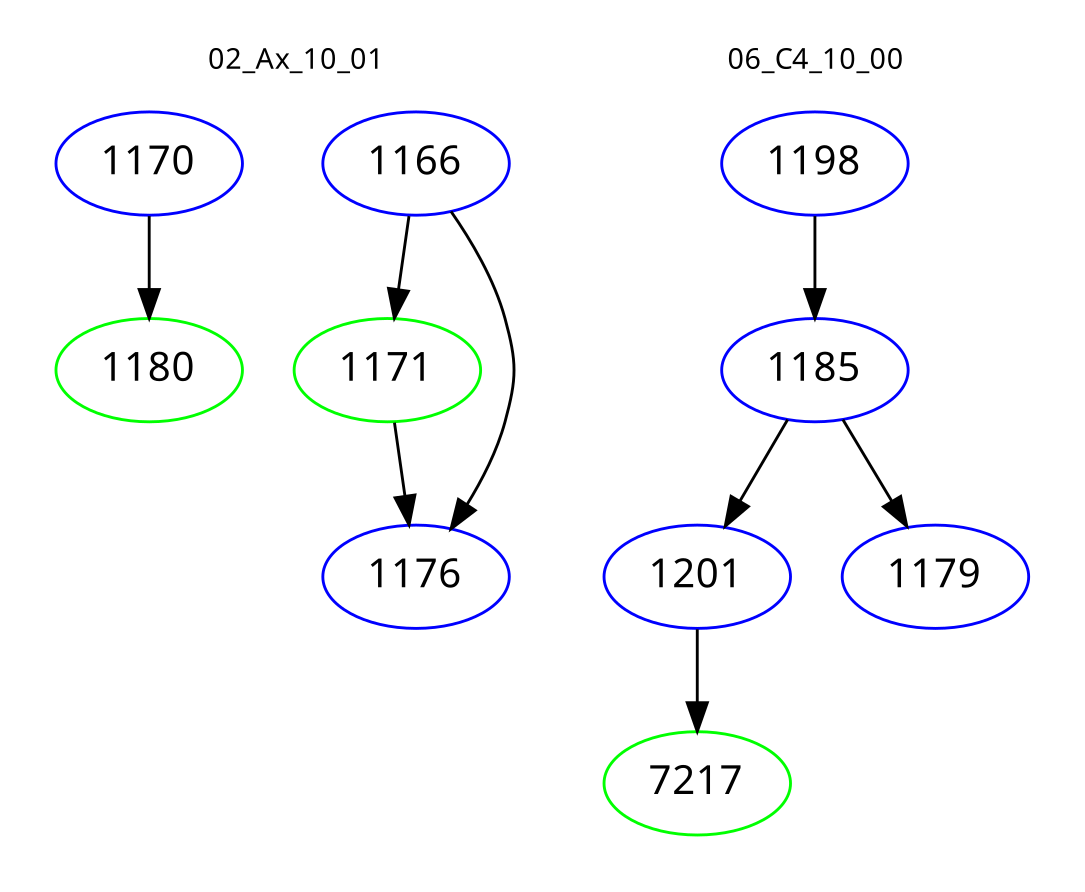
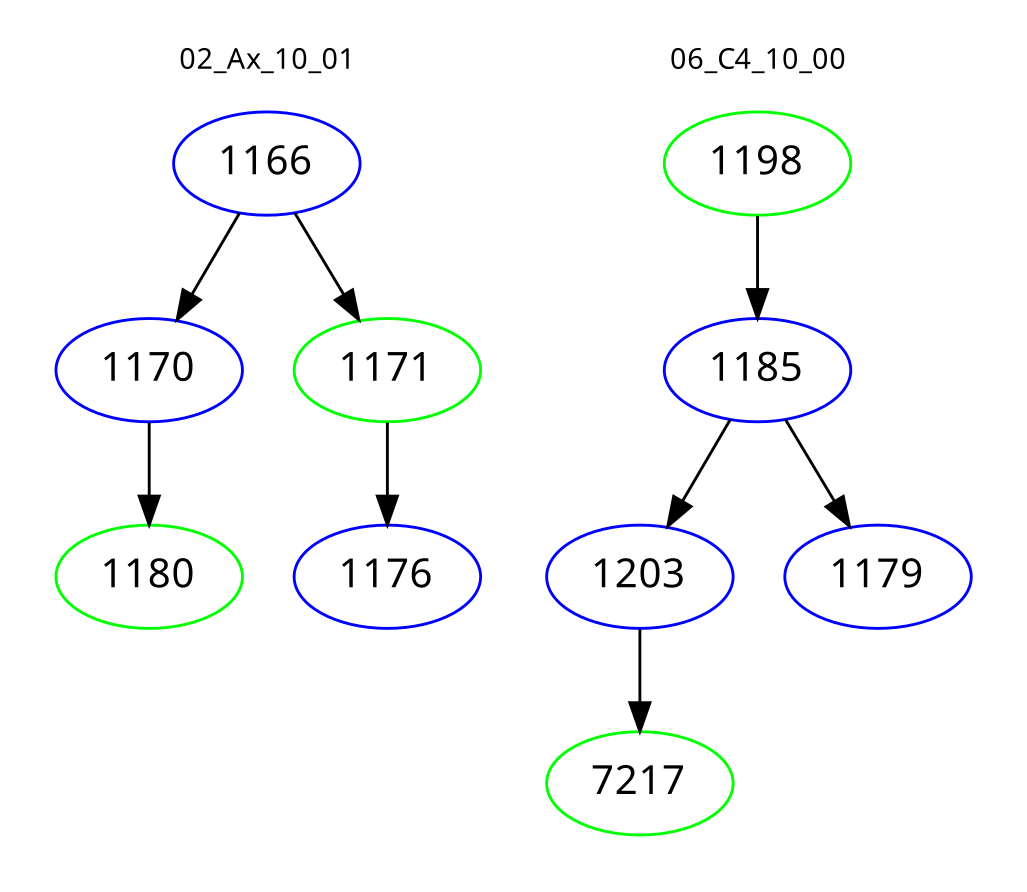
(815, 164) -> (758, 164)
(513, 356) -> (216, 254)
(697, 577) -> (640, 577)
